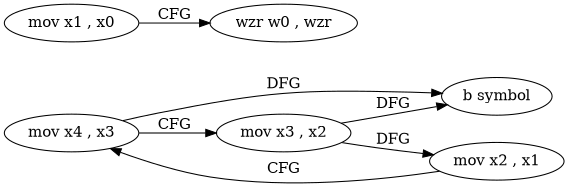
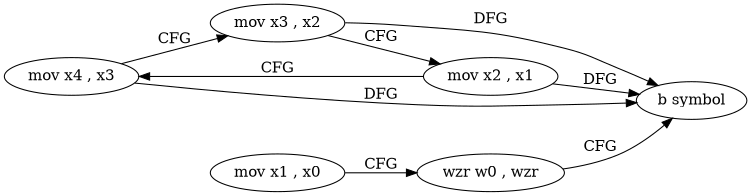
none -> (591, 88)
(393, 140) -> (381, 37)
none -> (617, 155)
